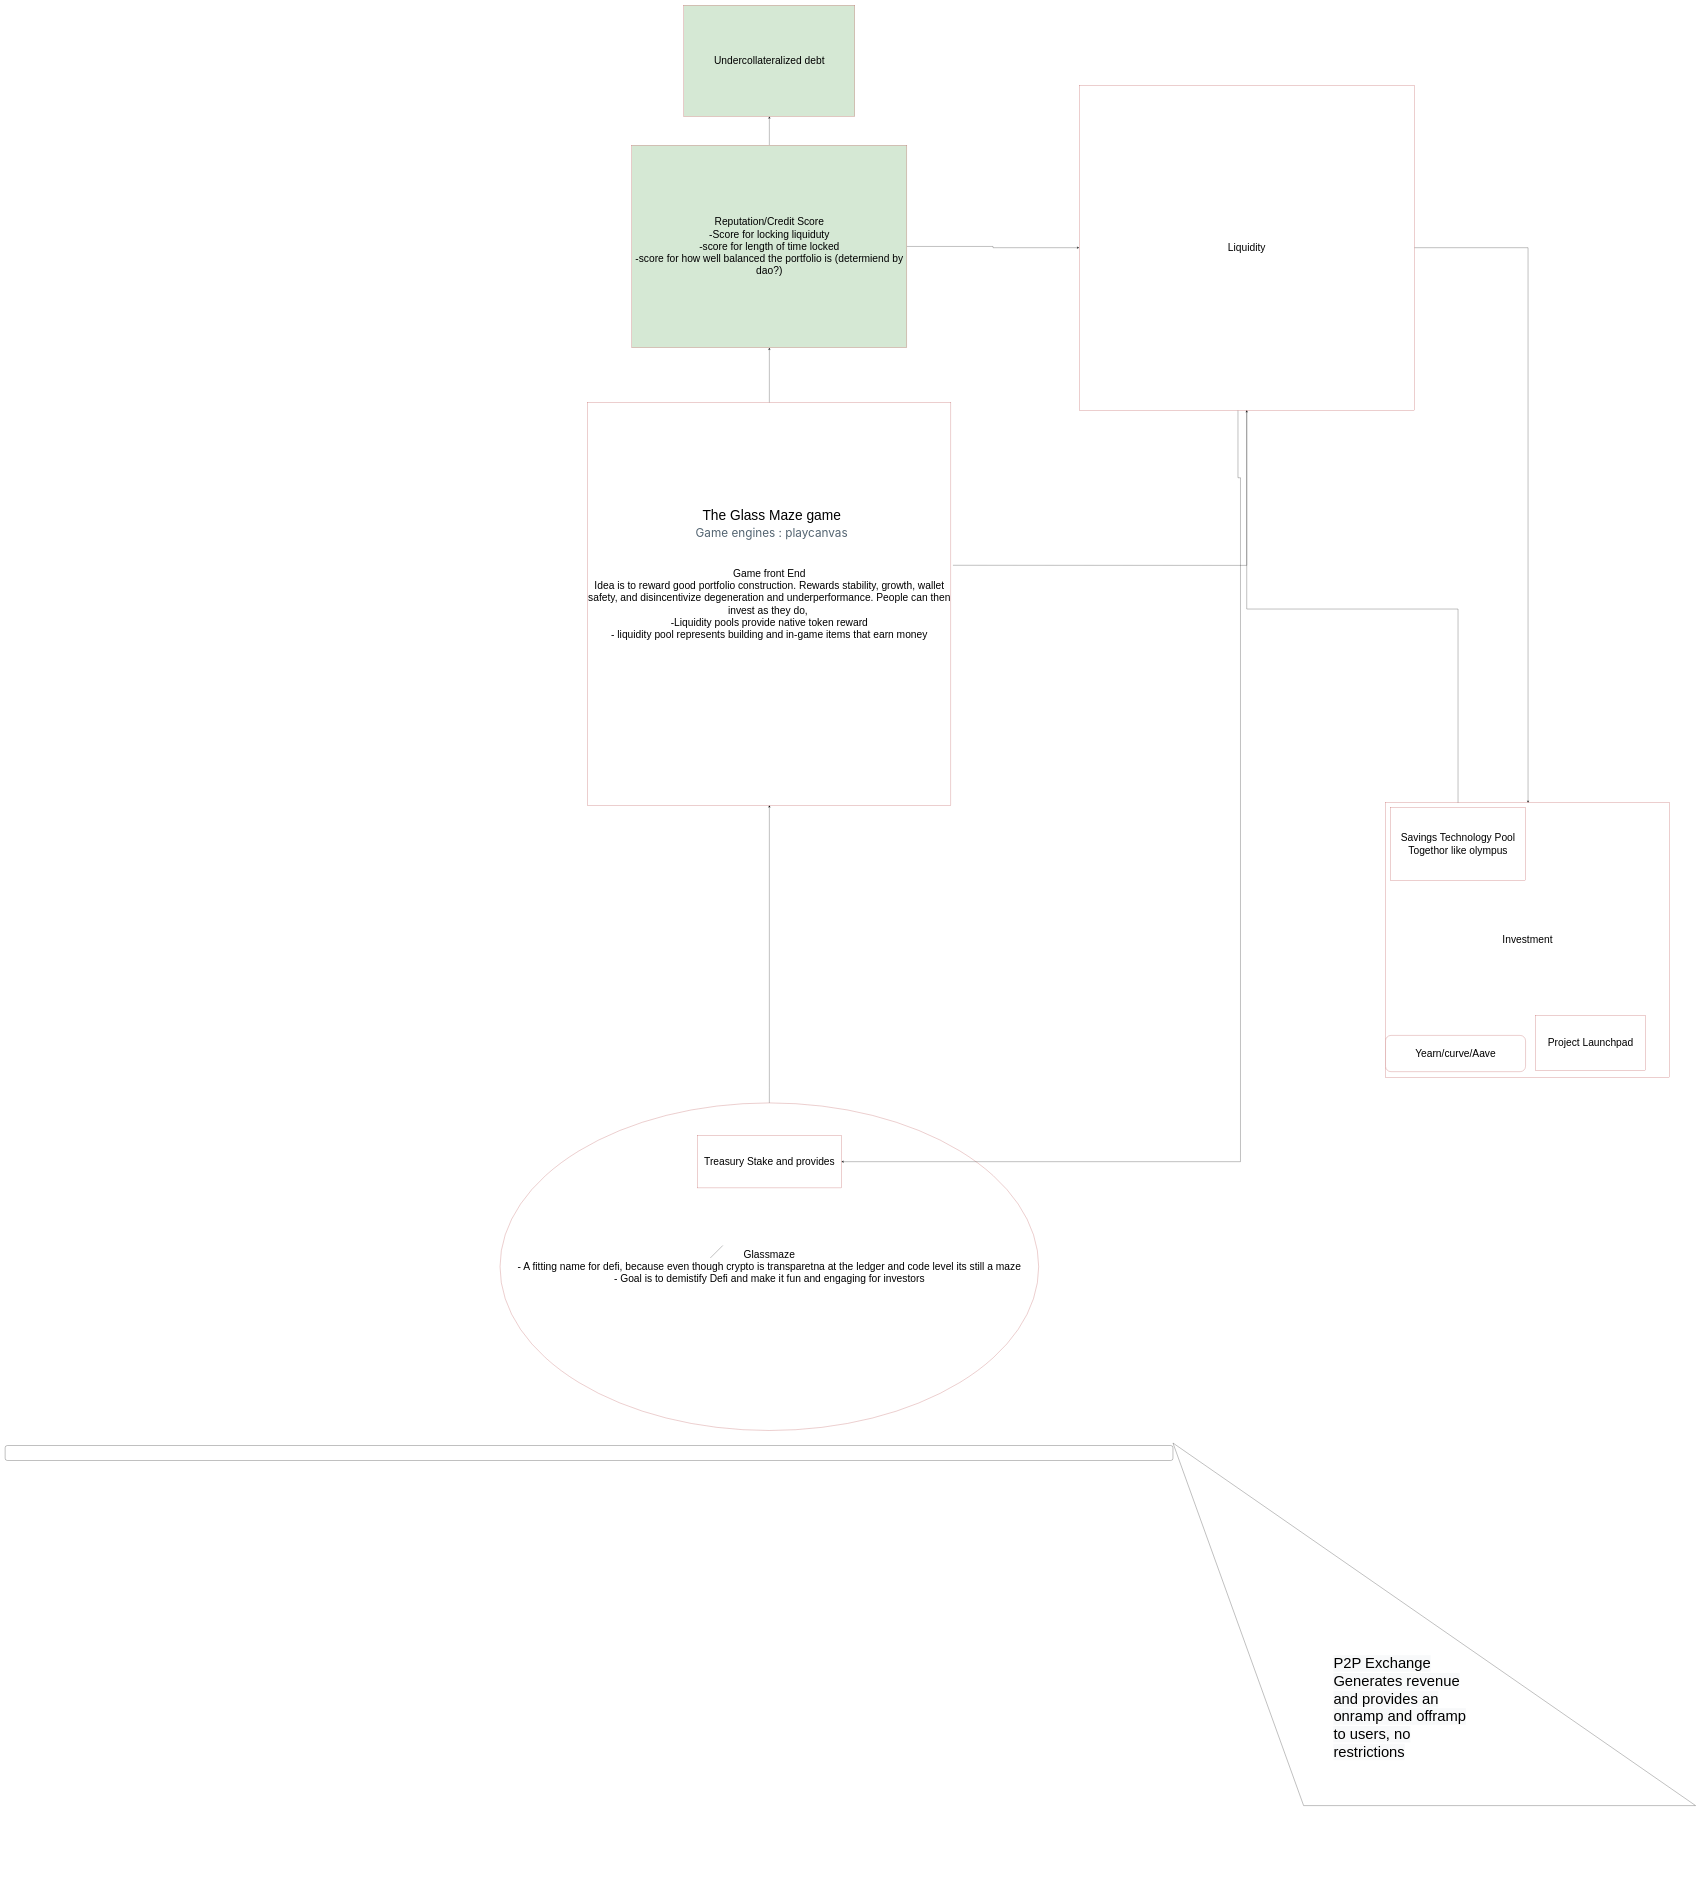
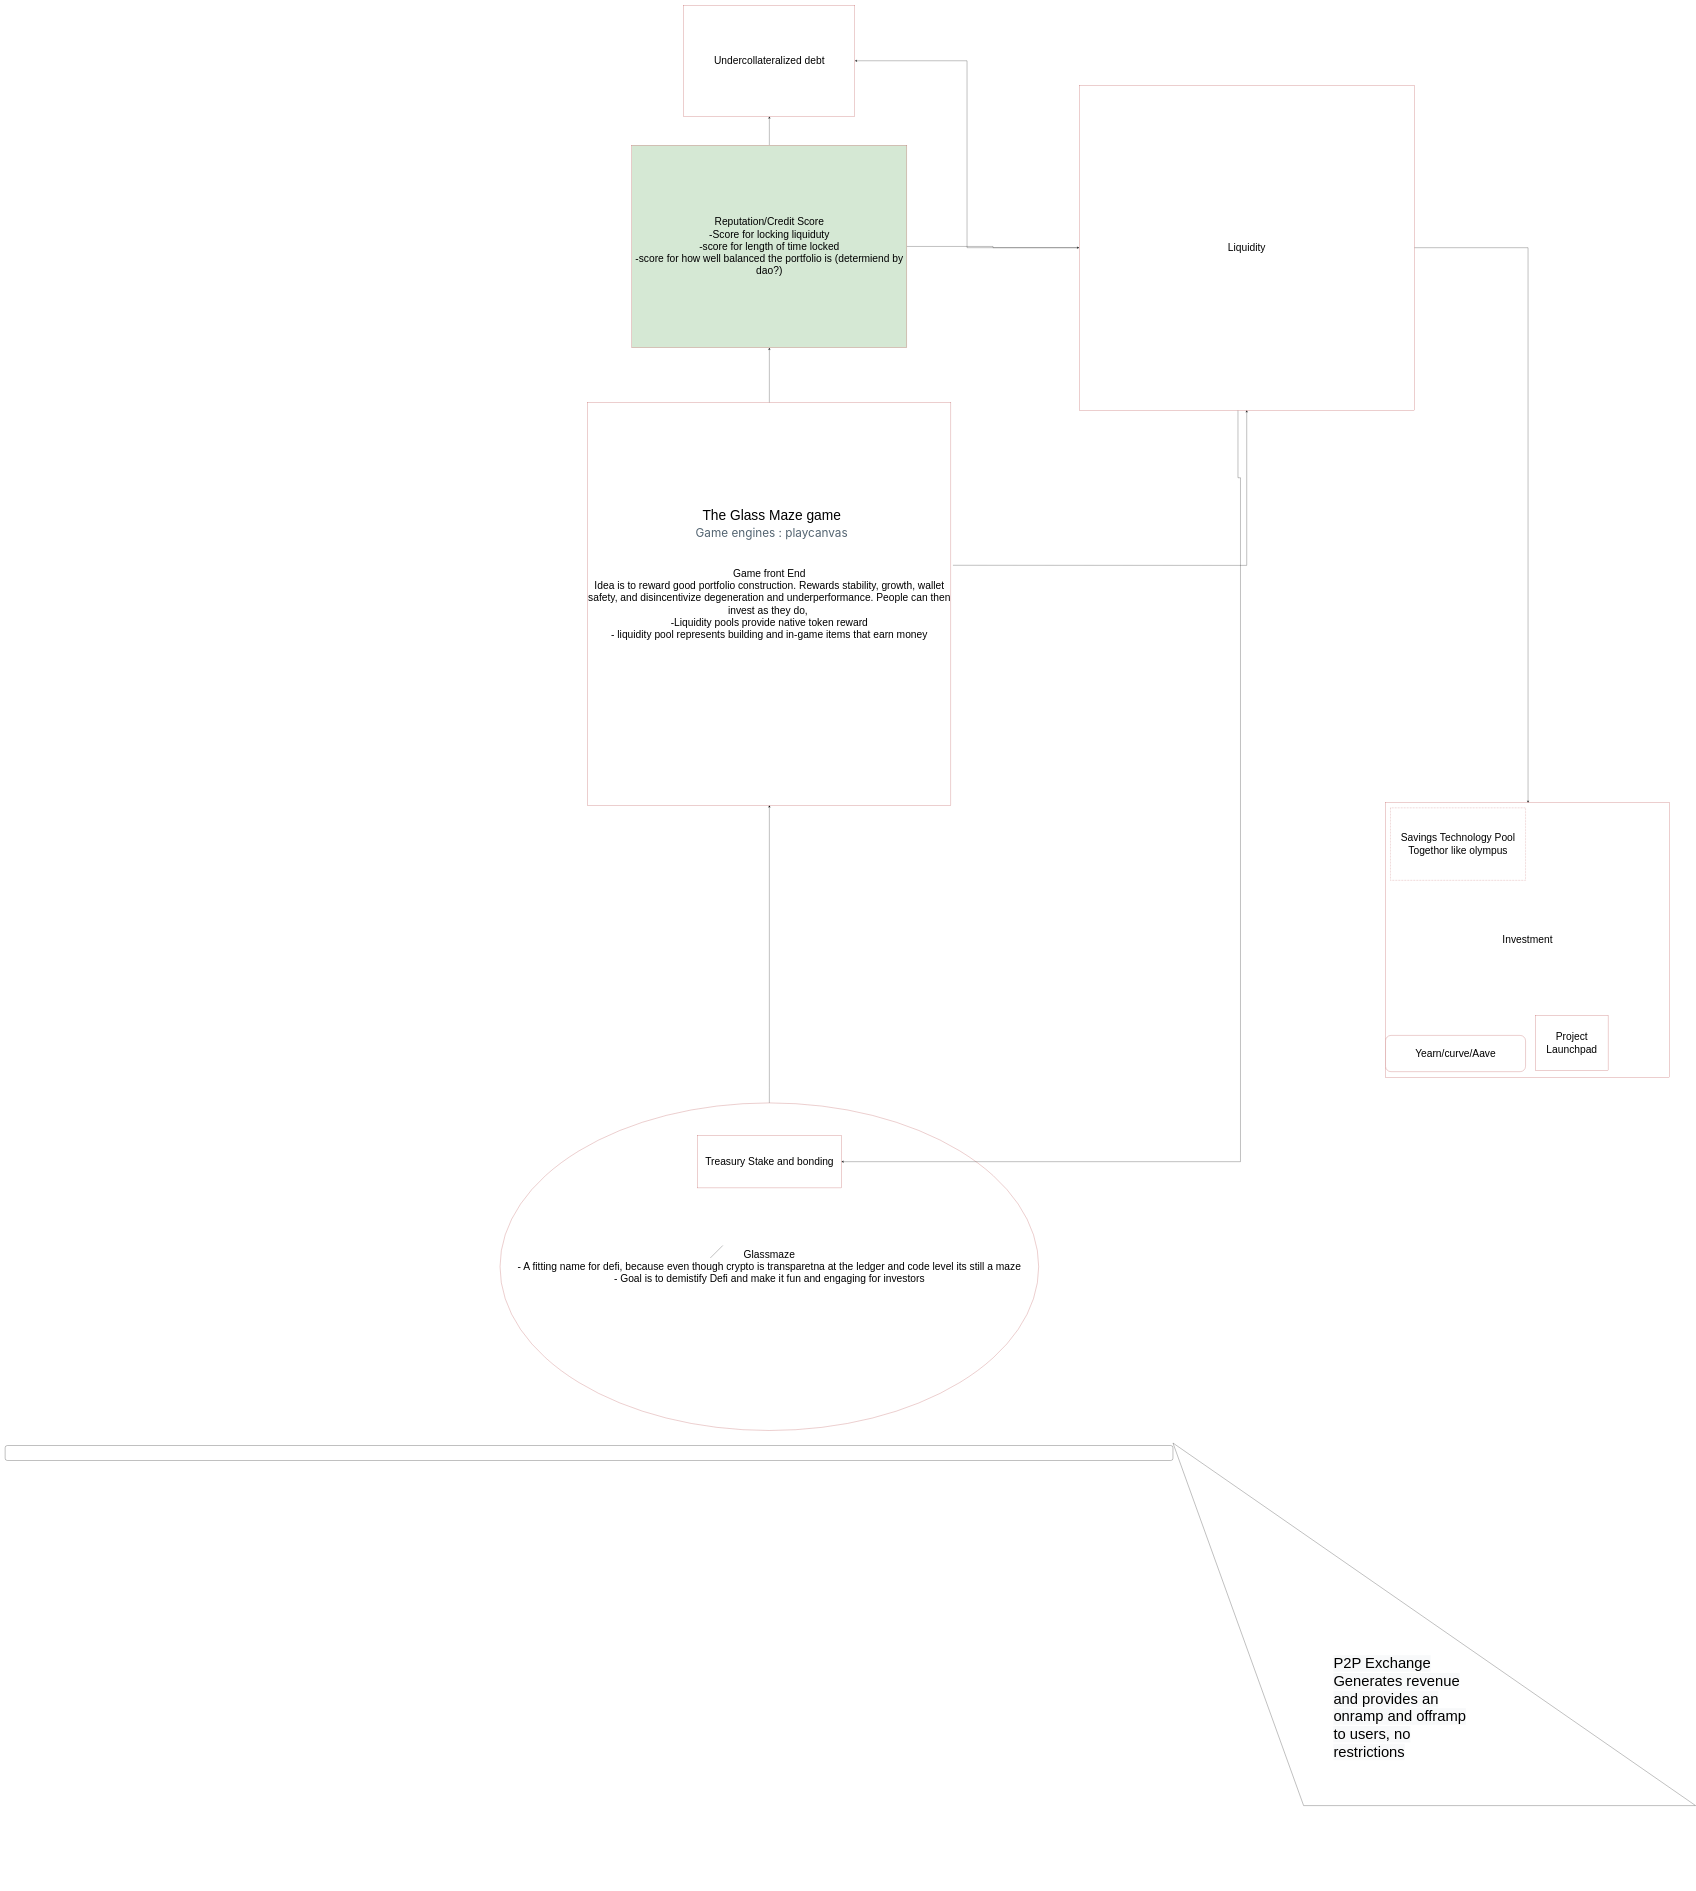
(769, 61) -> (769, 61)
(1430, 609) -> (857, 61)
(1458, 844) -> (1458, 844)
(1590, 1043) -> (1571, 1043)
(769, 1161) -> (769, 1161)
